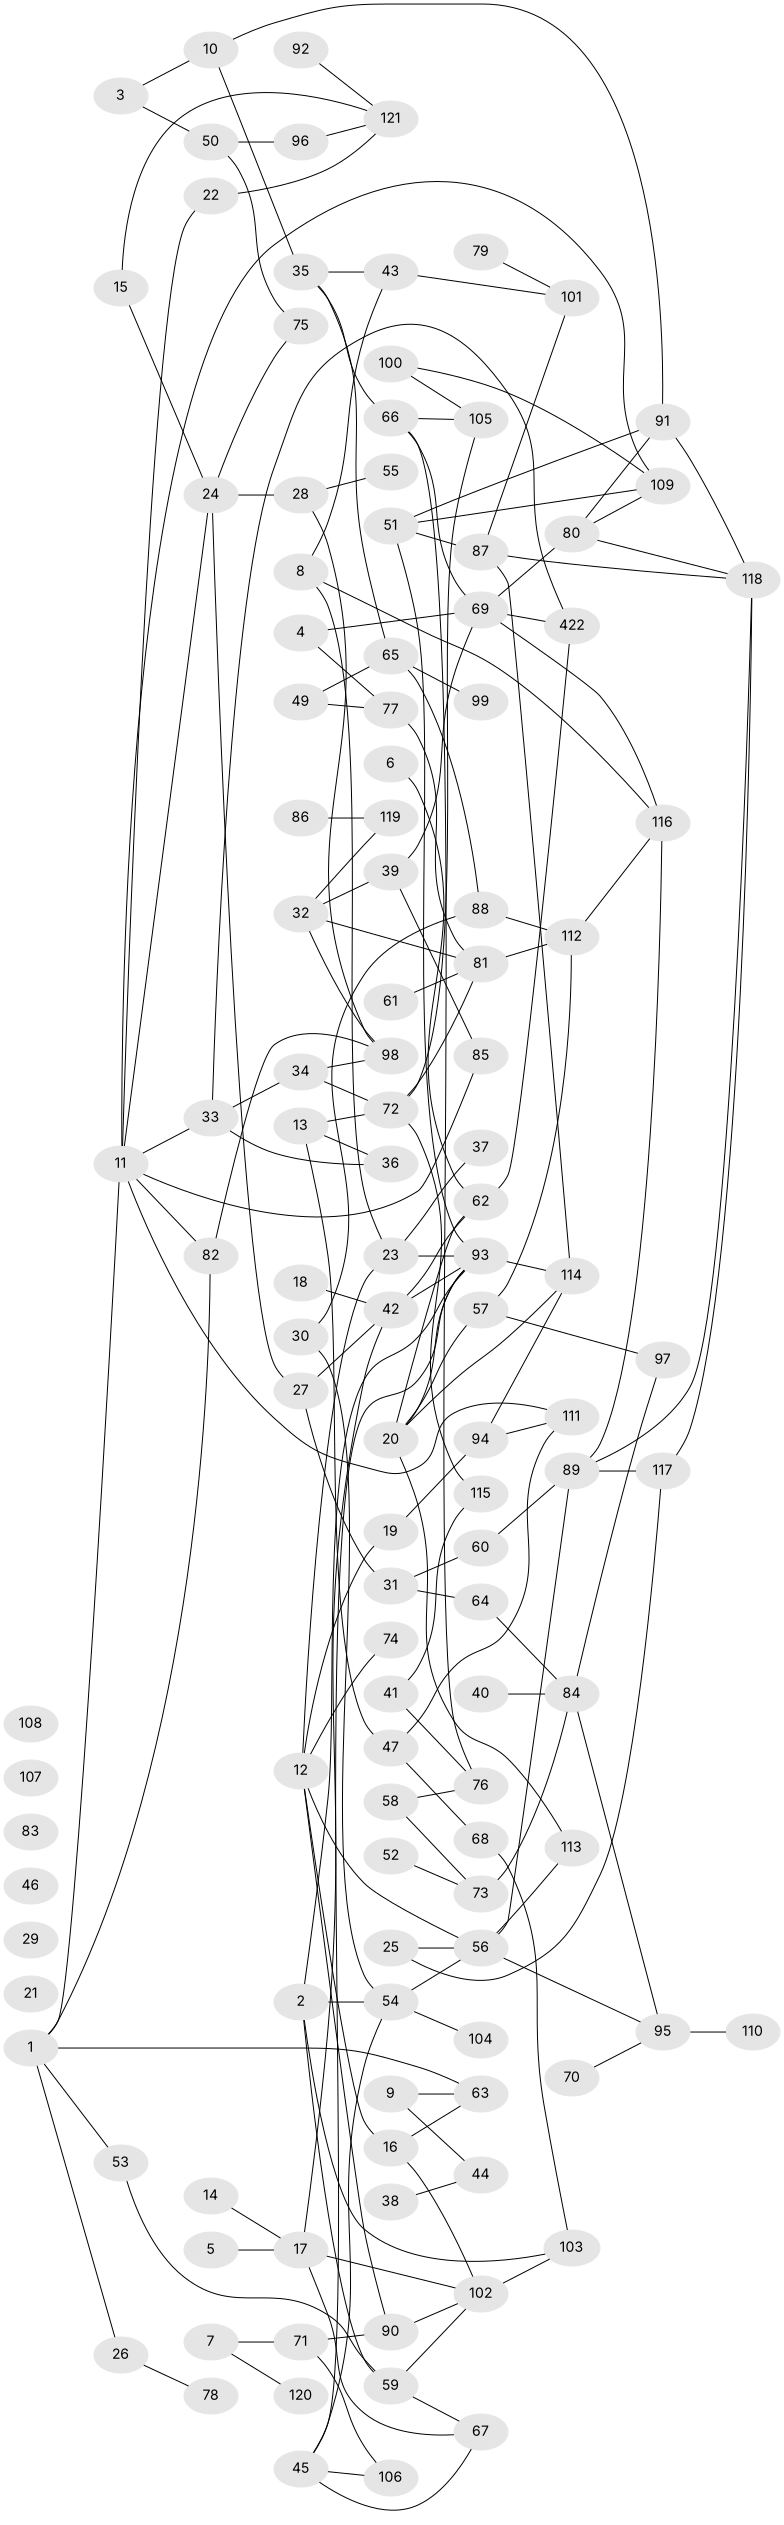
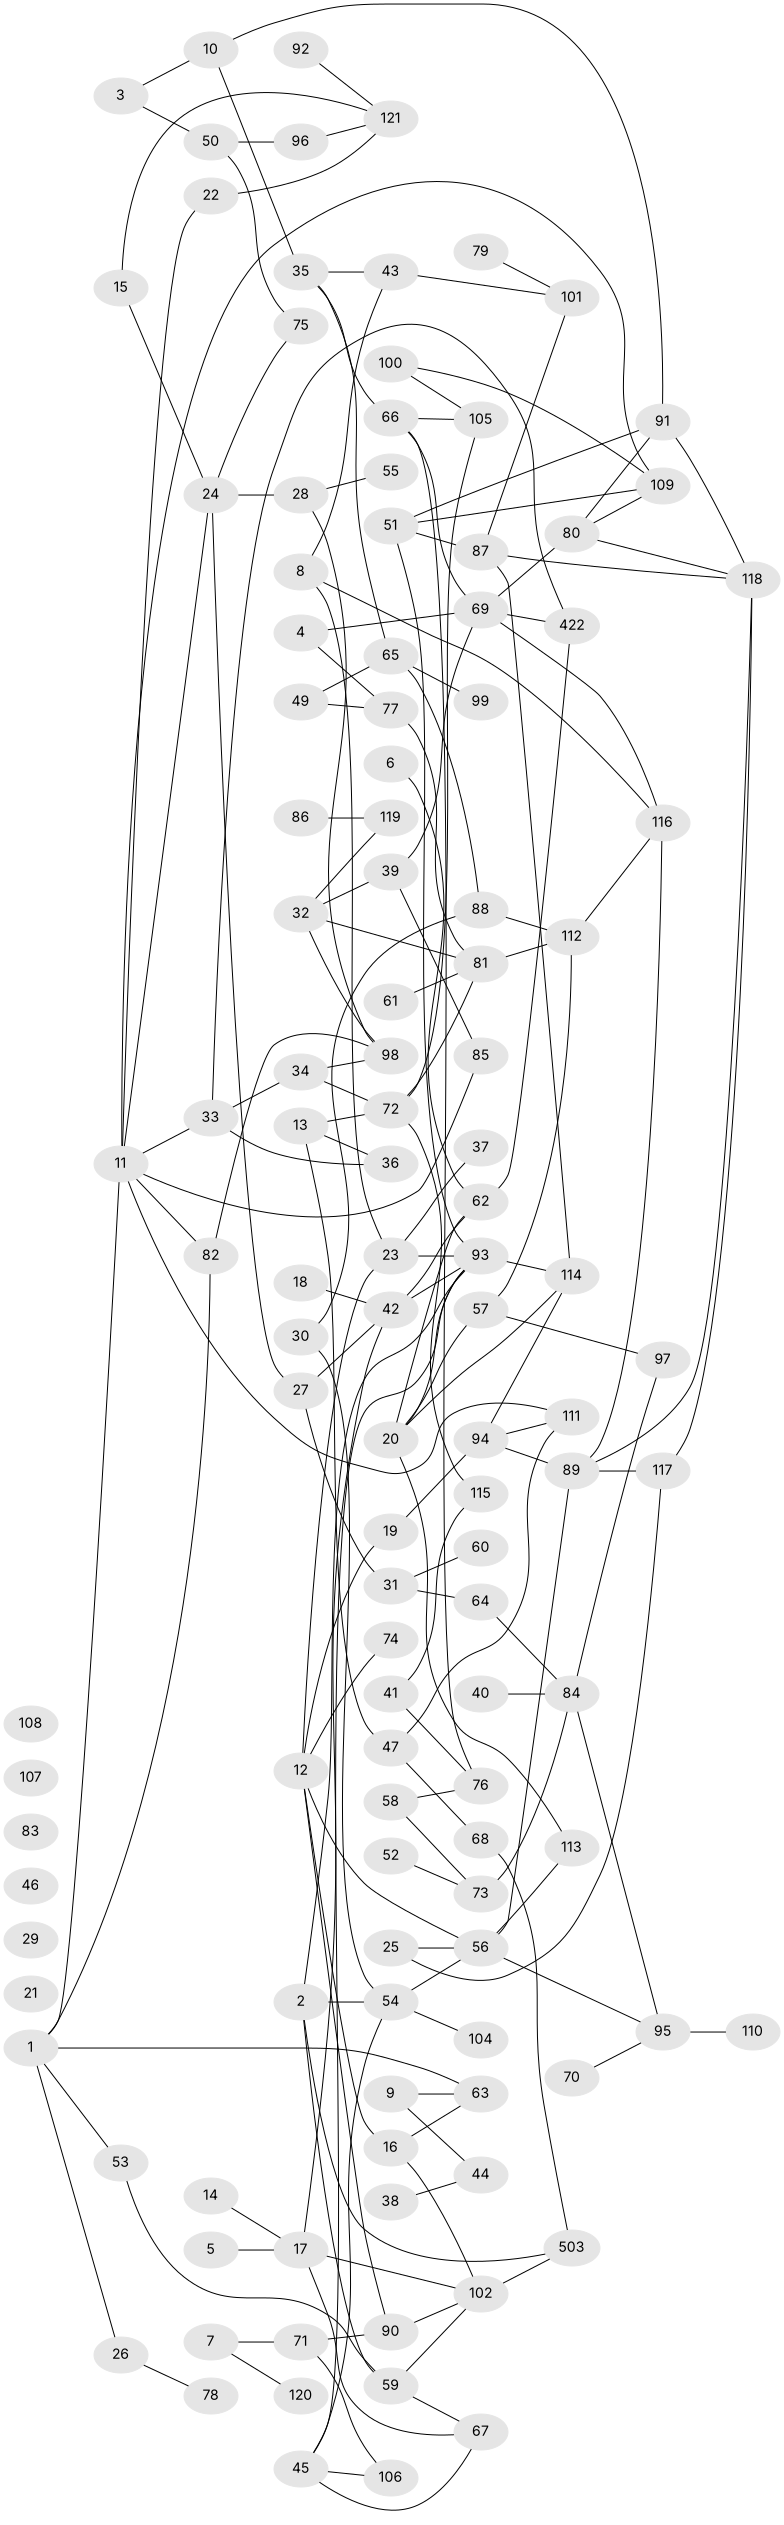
(521, 1514) -> (527, 1456)
(572, 2248) -> (572, 2248)
